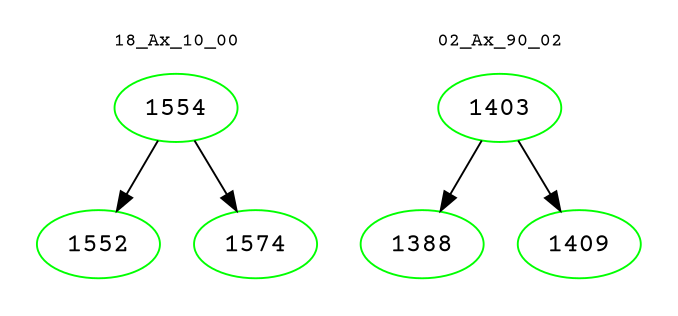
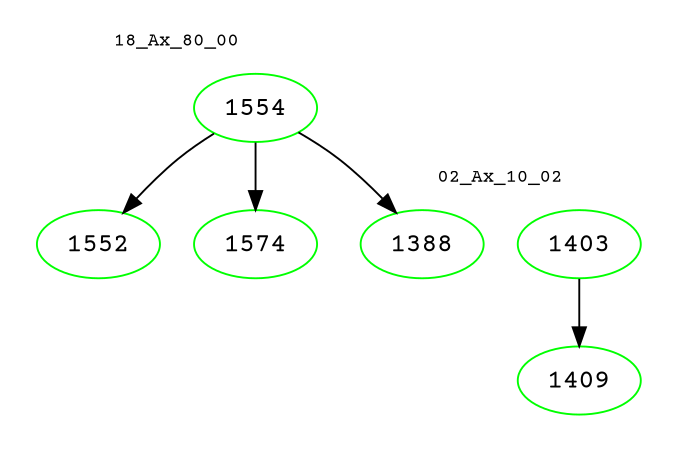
(177, 41) -> (177, 41)
(501, 41) -> (501, 177)
(466, 167) -> (359, 176)
